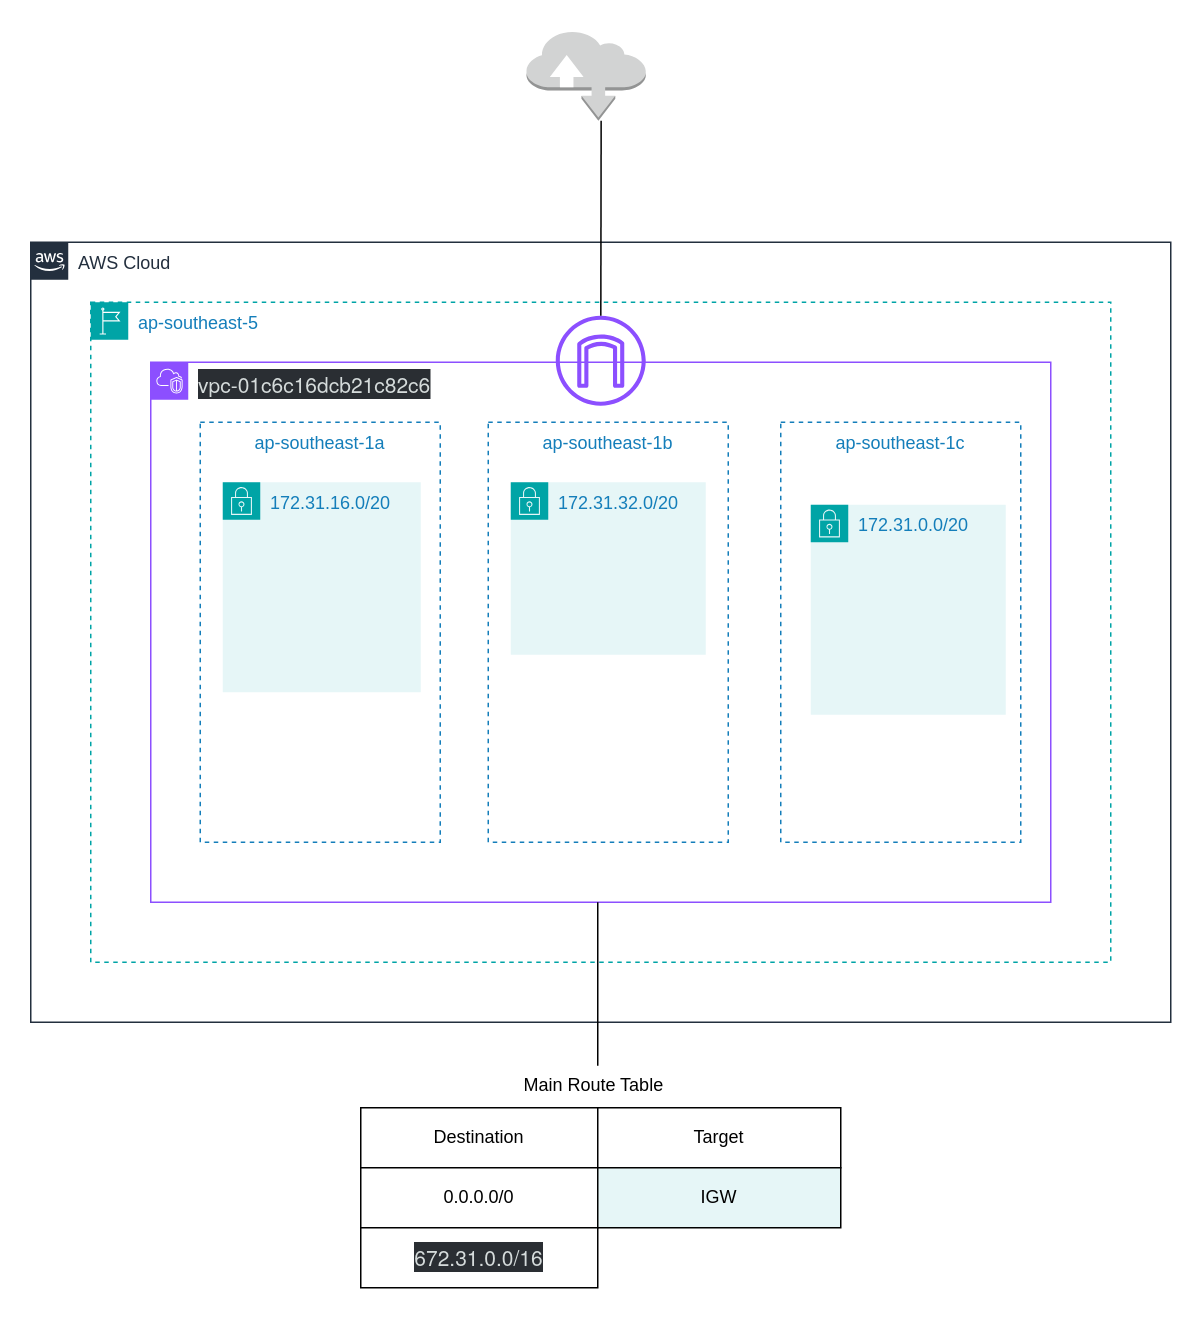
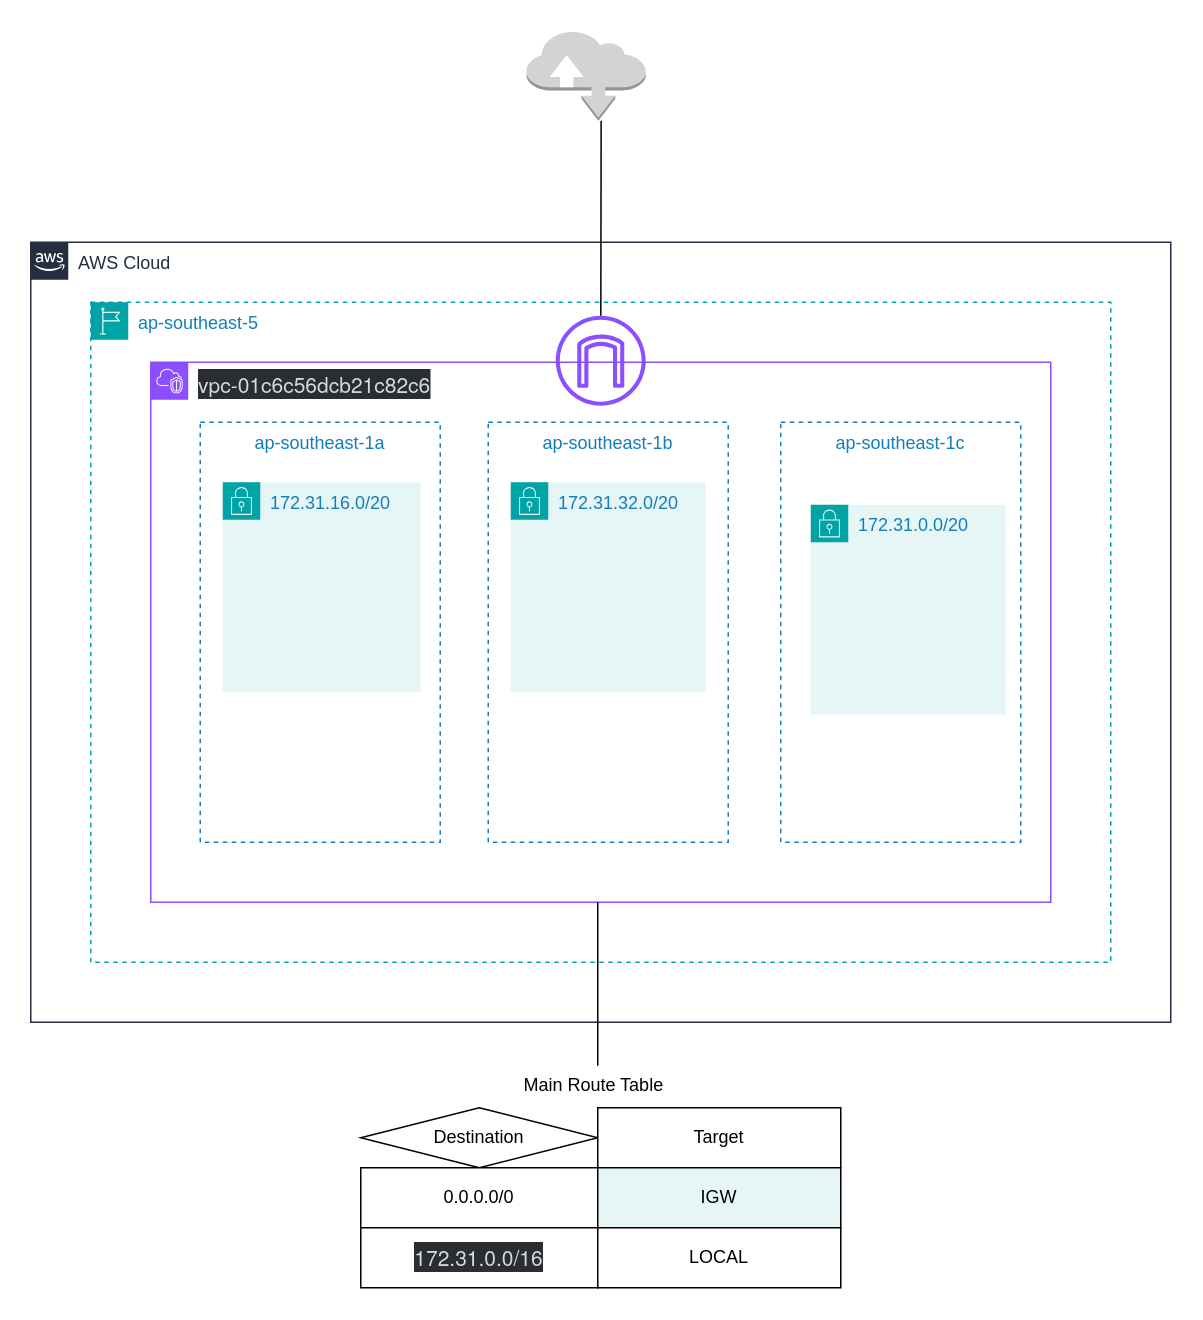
(305, 384) -> (305, 384)
(608, 569) -> (608, 587)
(479, 1138) -> (479, 1138)
(479, 1258) -> (479, 1258)
none -> (719, 1258)
